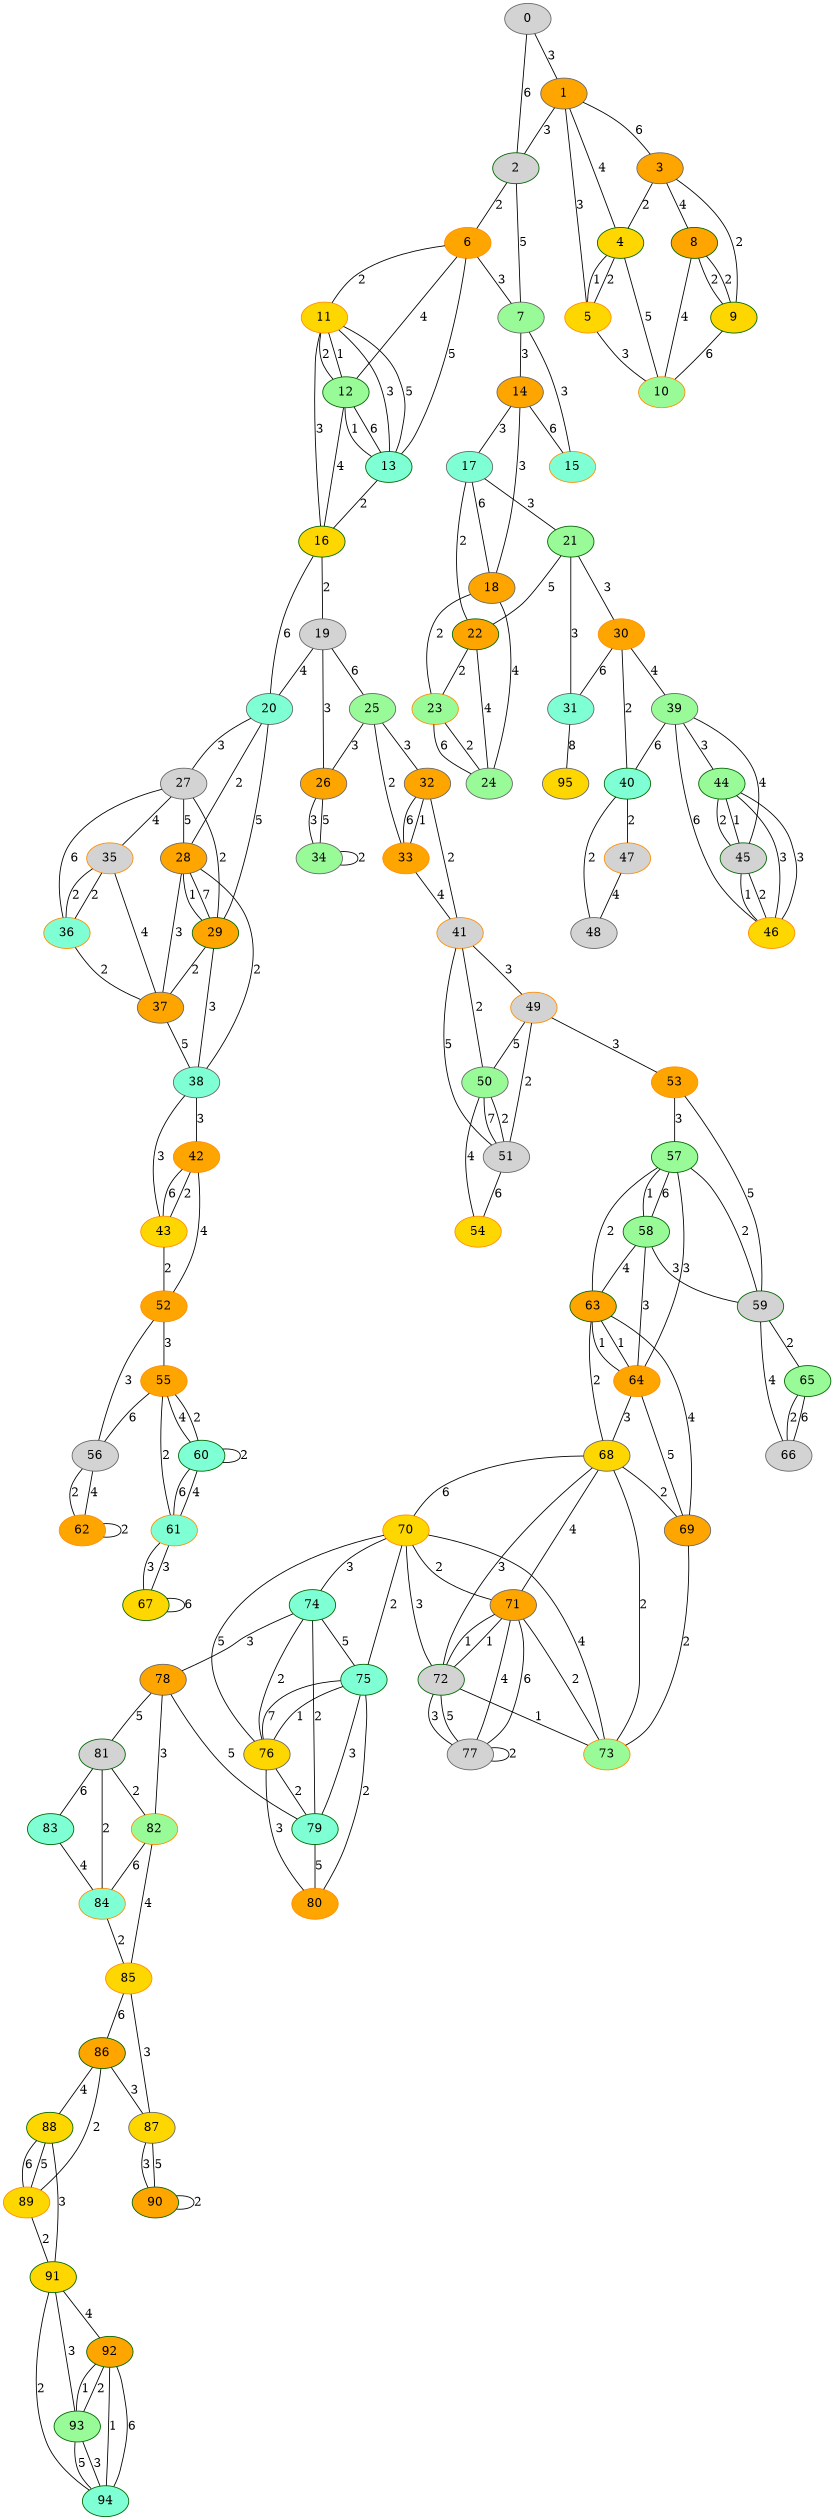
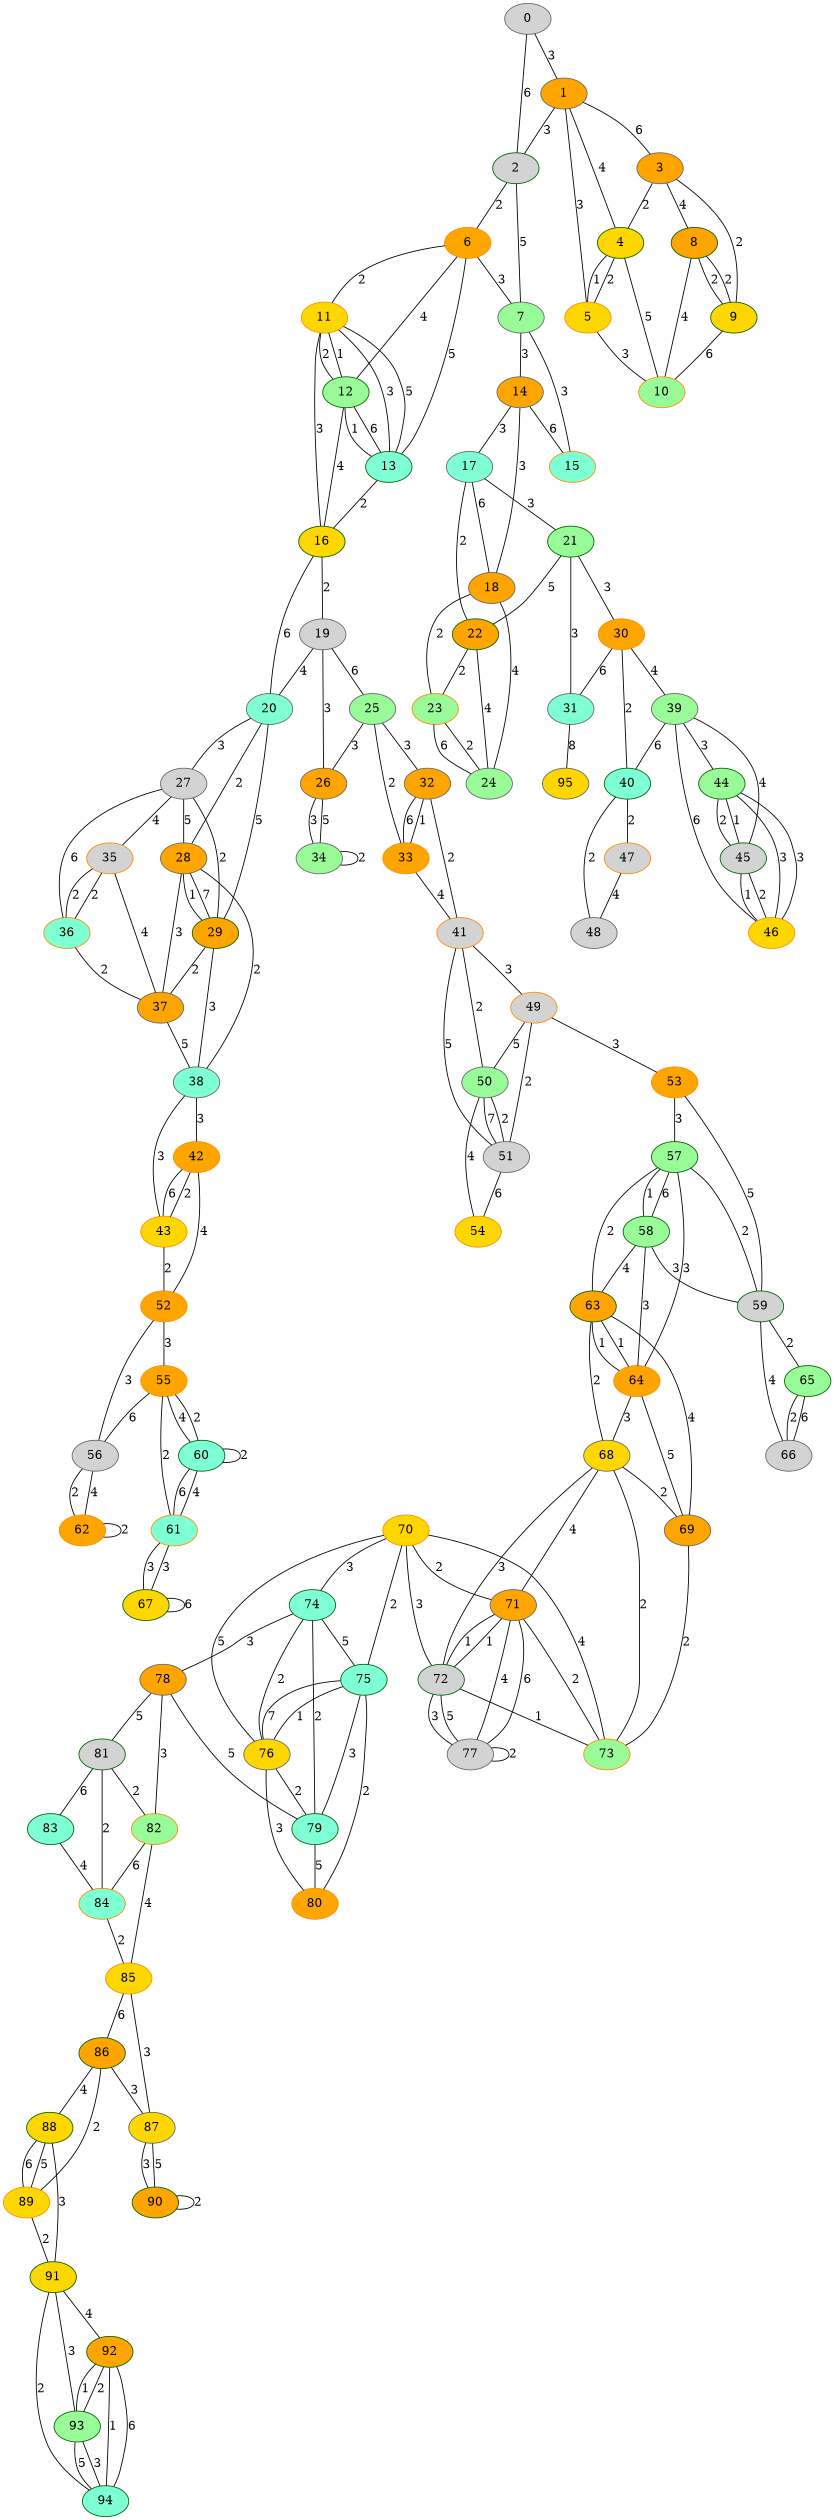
(491, 1467) -> none
